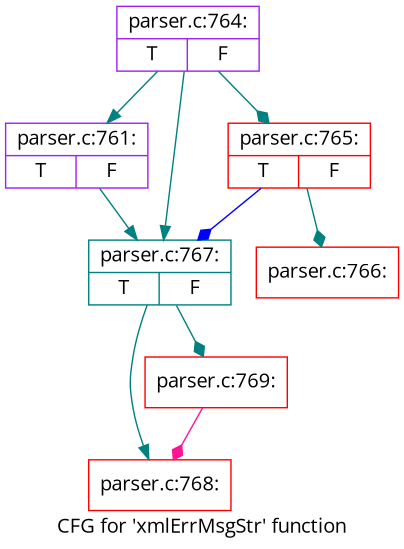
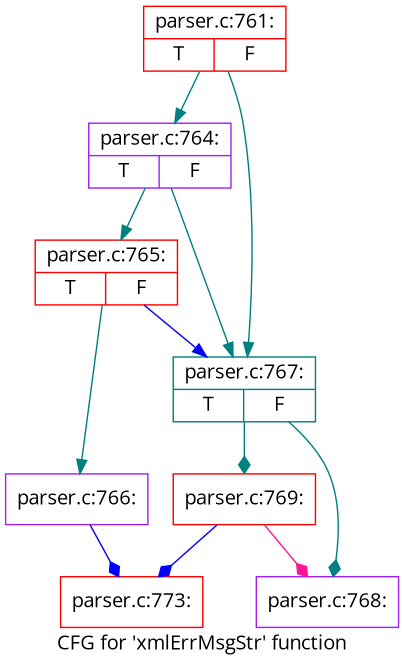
(238, 91) -> (136, 208)
(137, 92) -> (190, 91)
(77, 156) -> (215, 39)
(236, 209) -> (170, 326)
(312, 209) -> (92, 382)
(327, 273) -> (77, 499)
(131, 375) -> (333, 484)
(160, 485) -> (327, 602)
none -> (132, 602)
